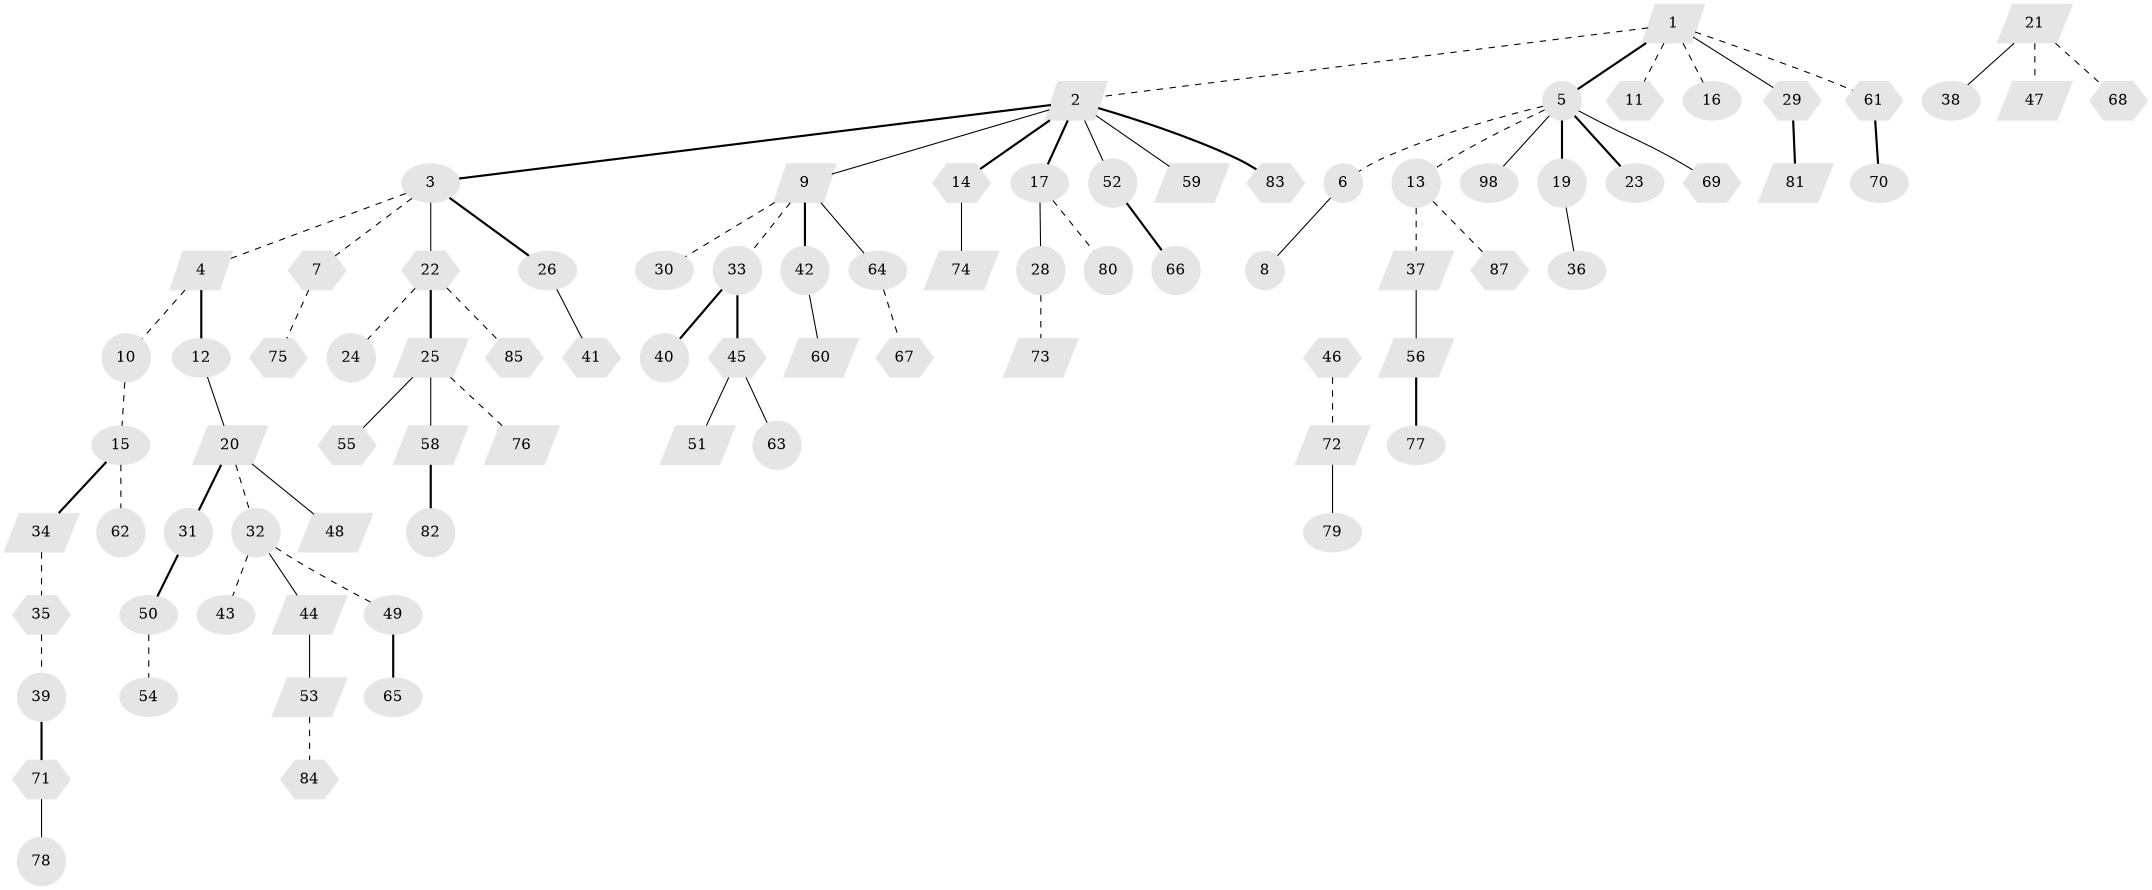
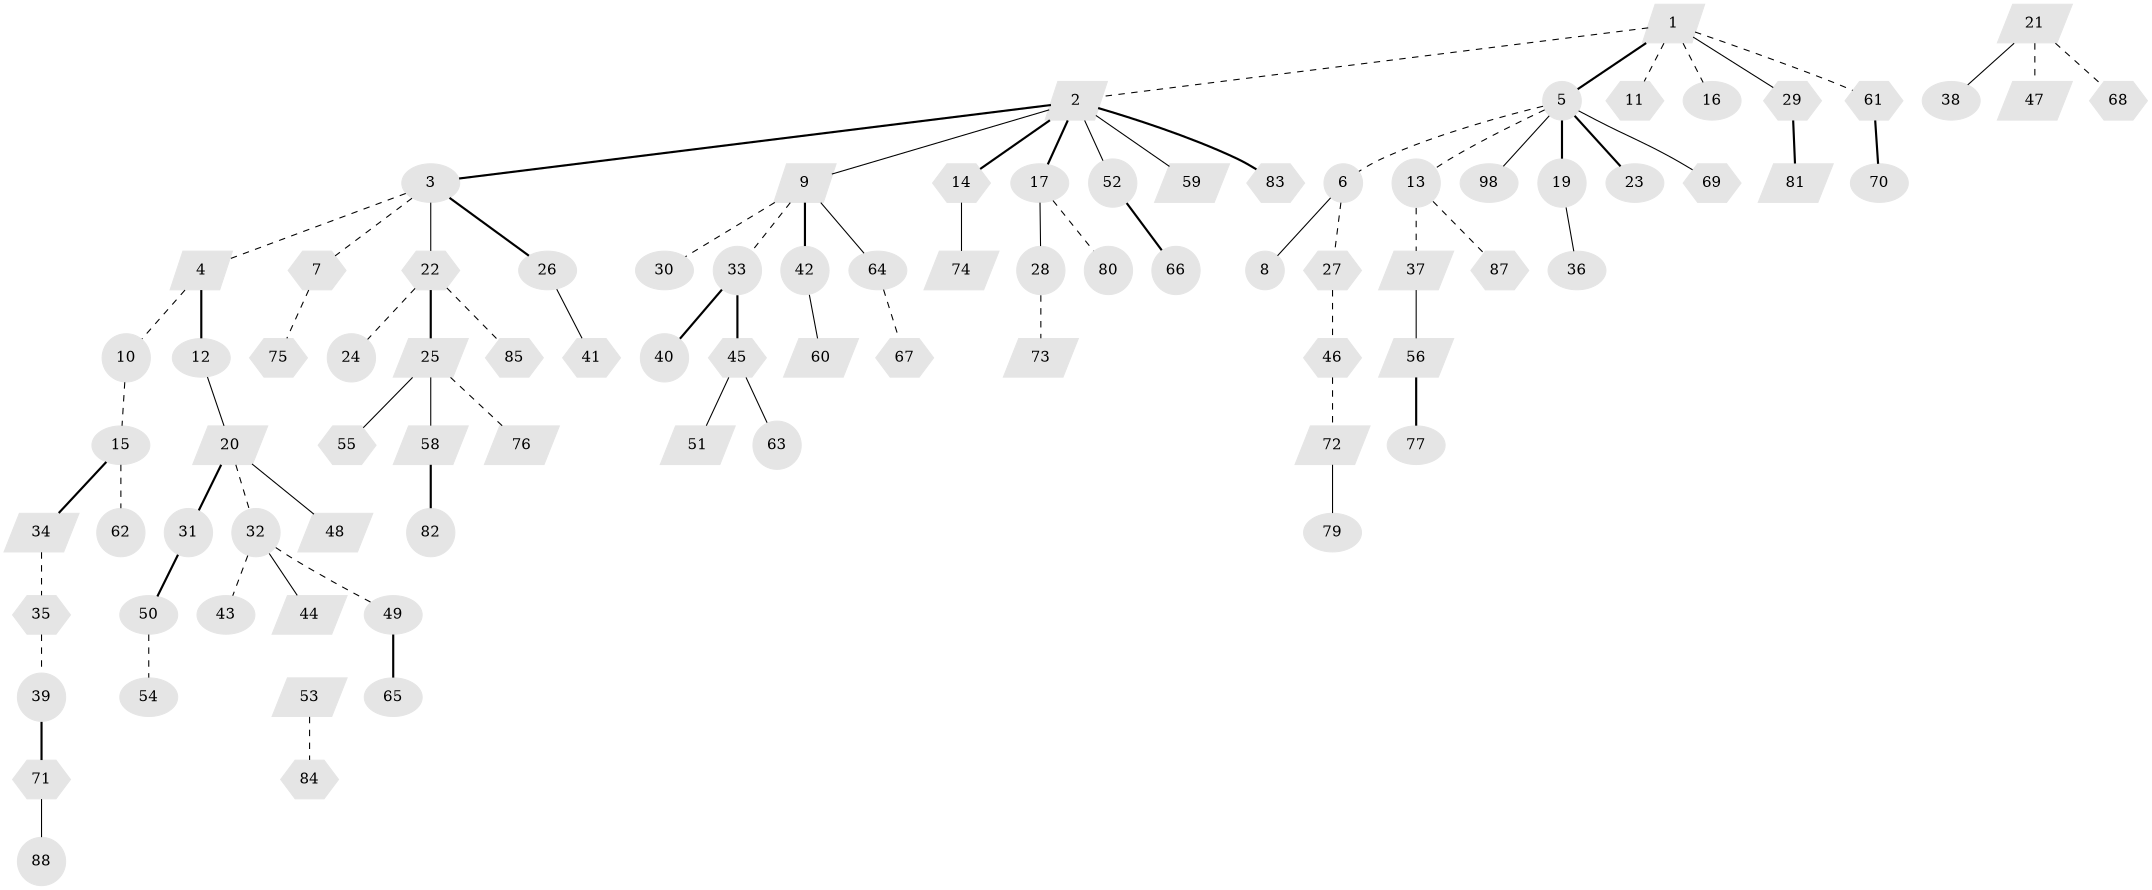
none -> (1333, 270)
(310, 656) -> none
(42, 862) -> (42, 862)
